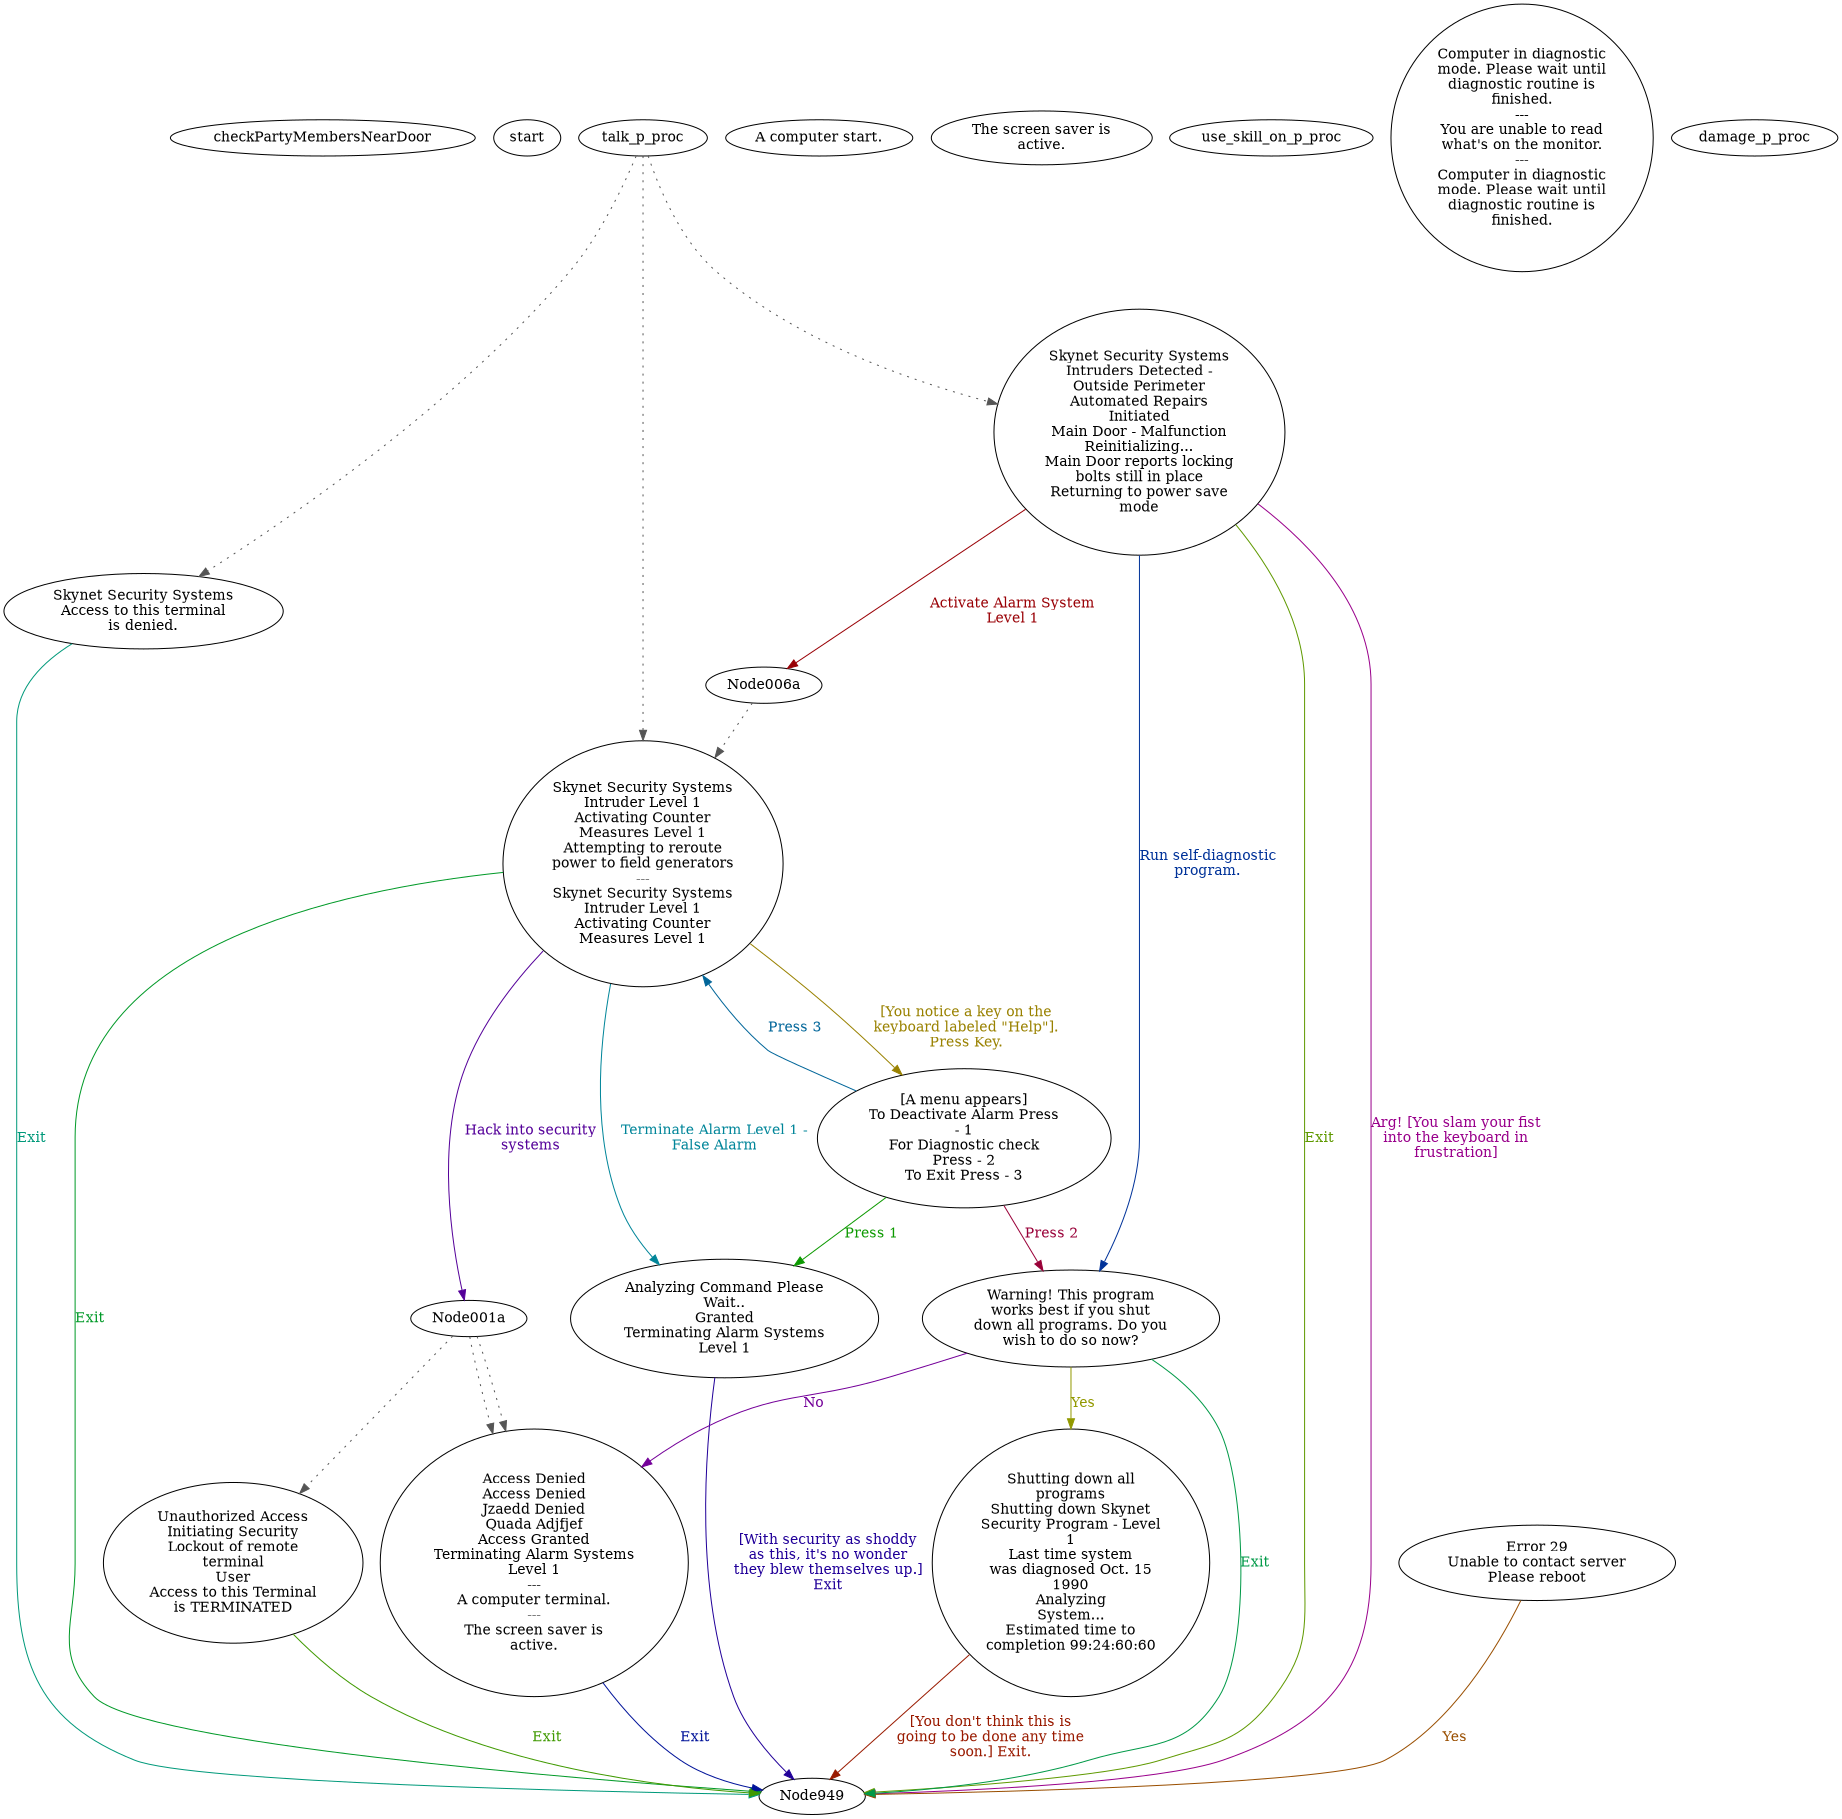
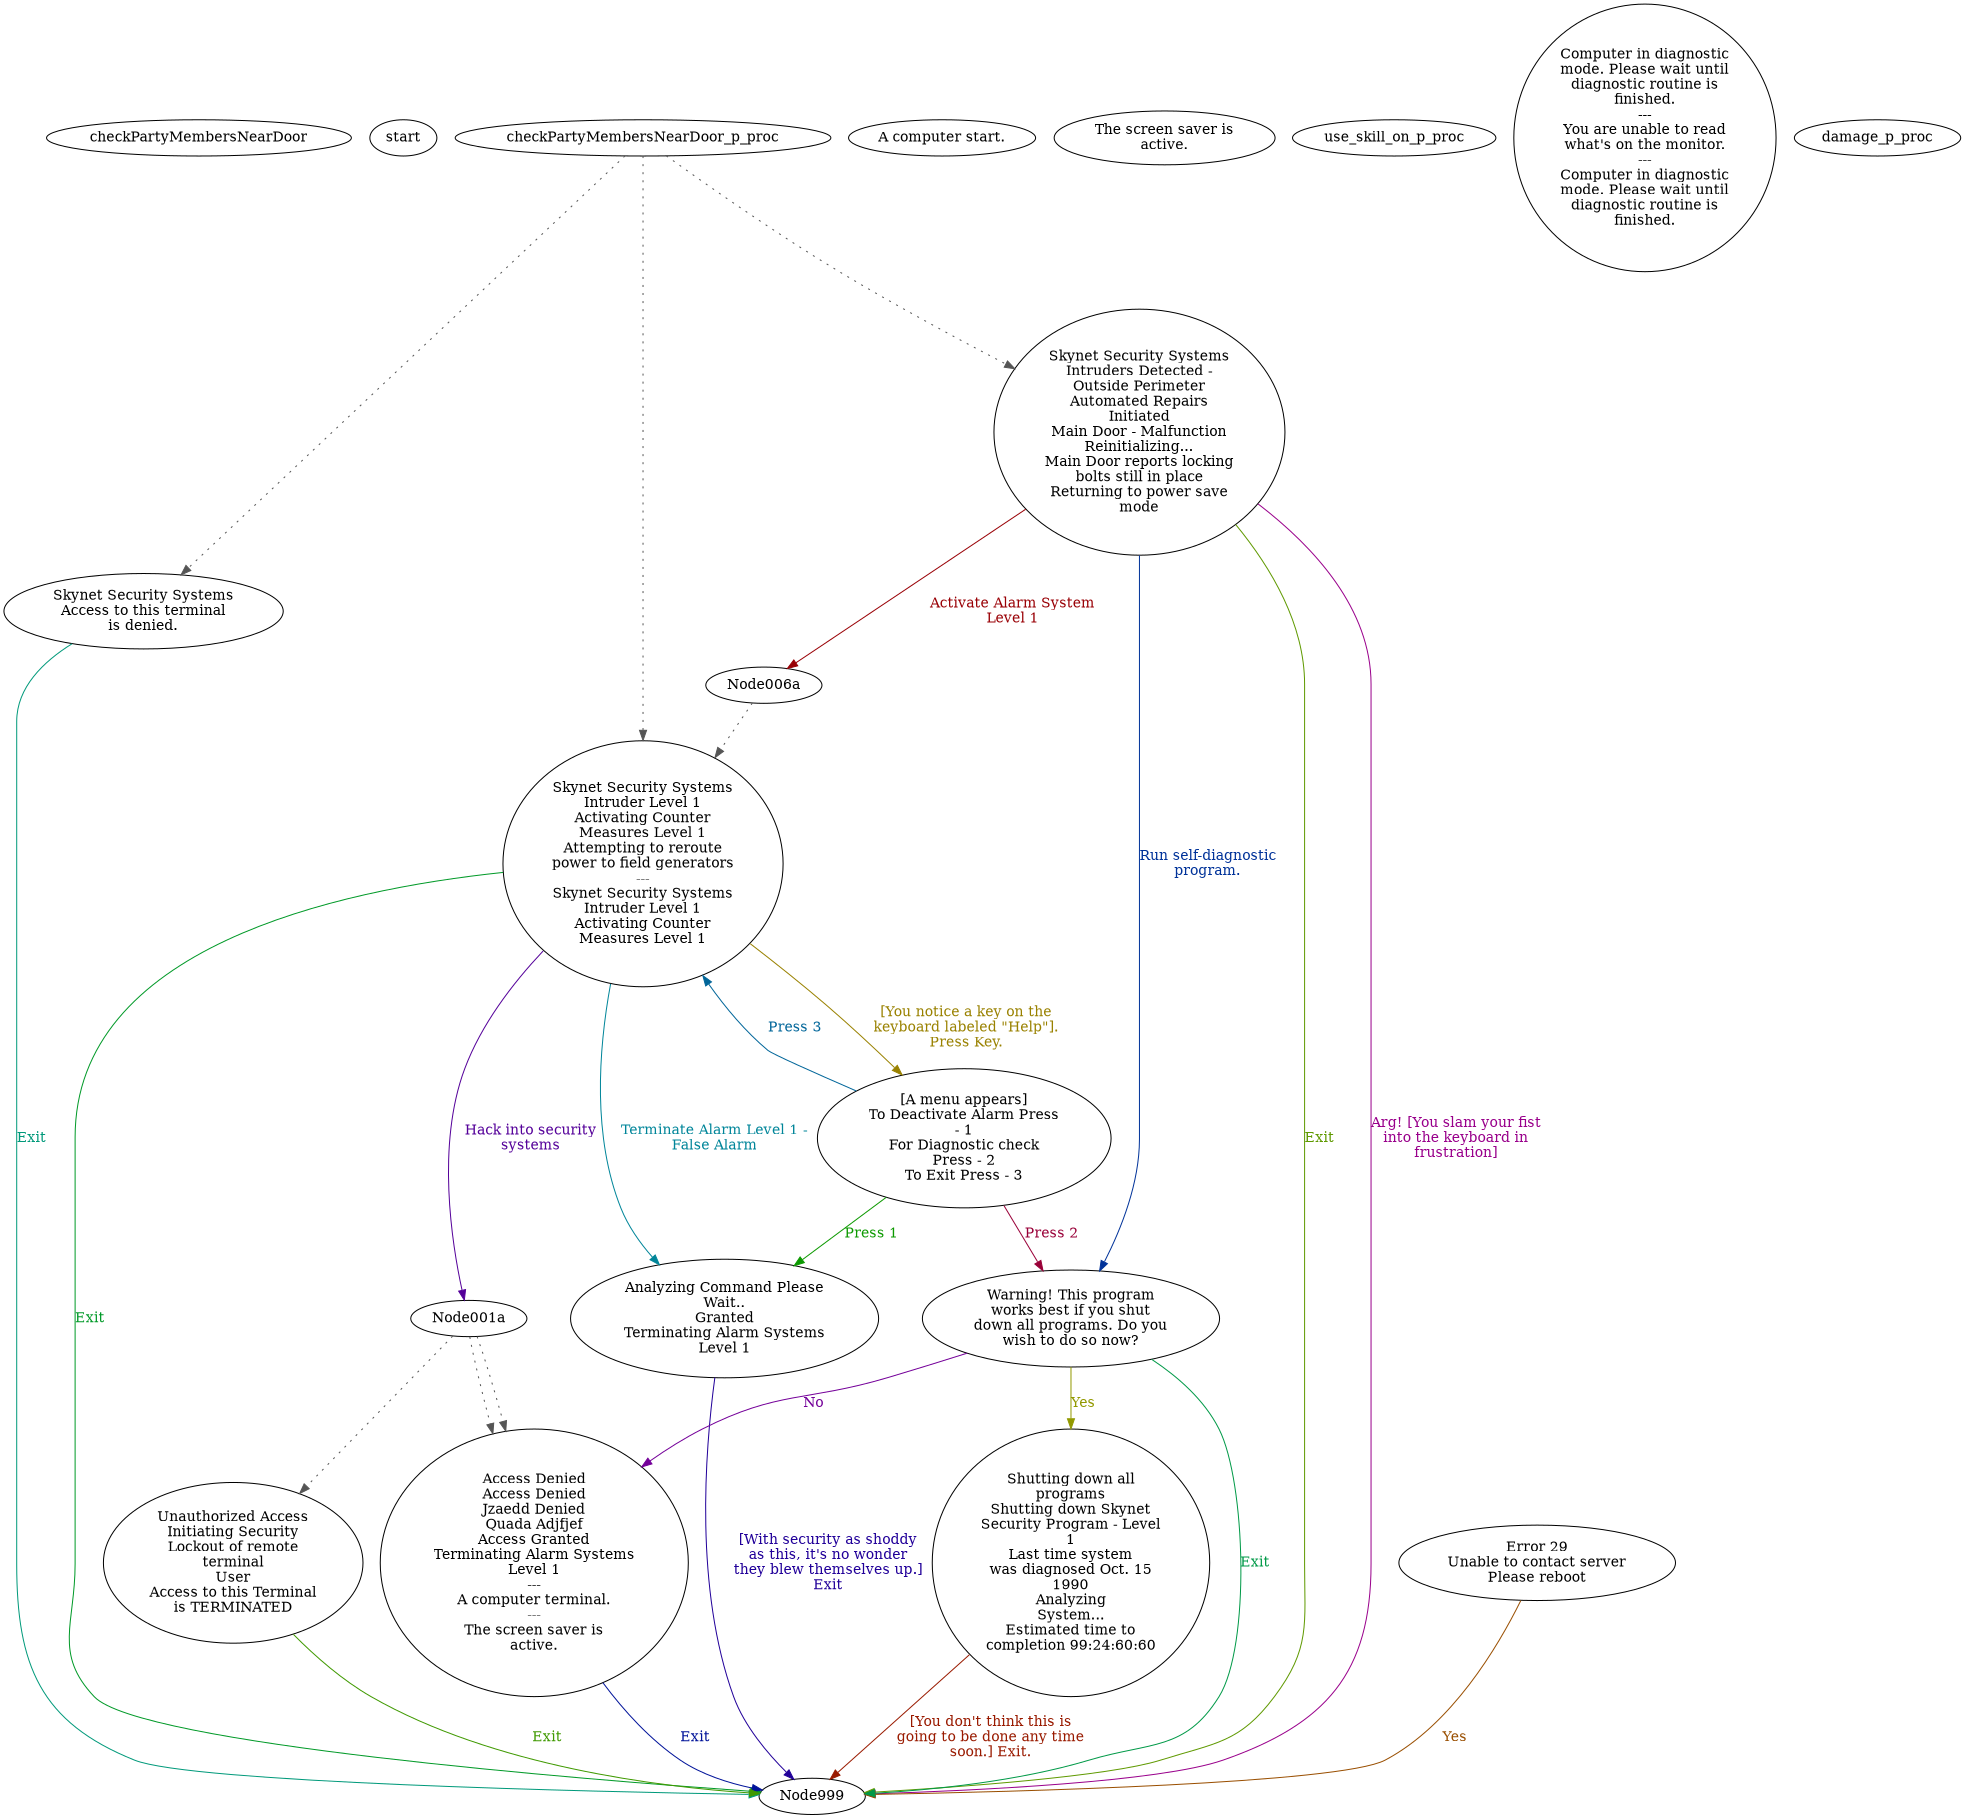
(643, 138) -> (643, 138)
(812, 1796) -> (812, 1796)
